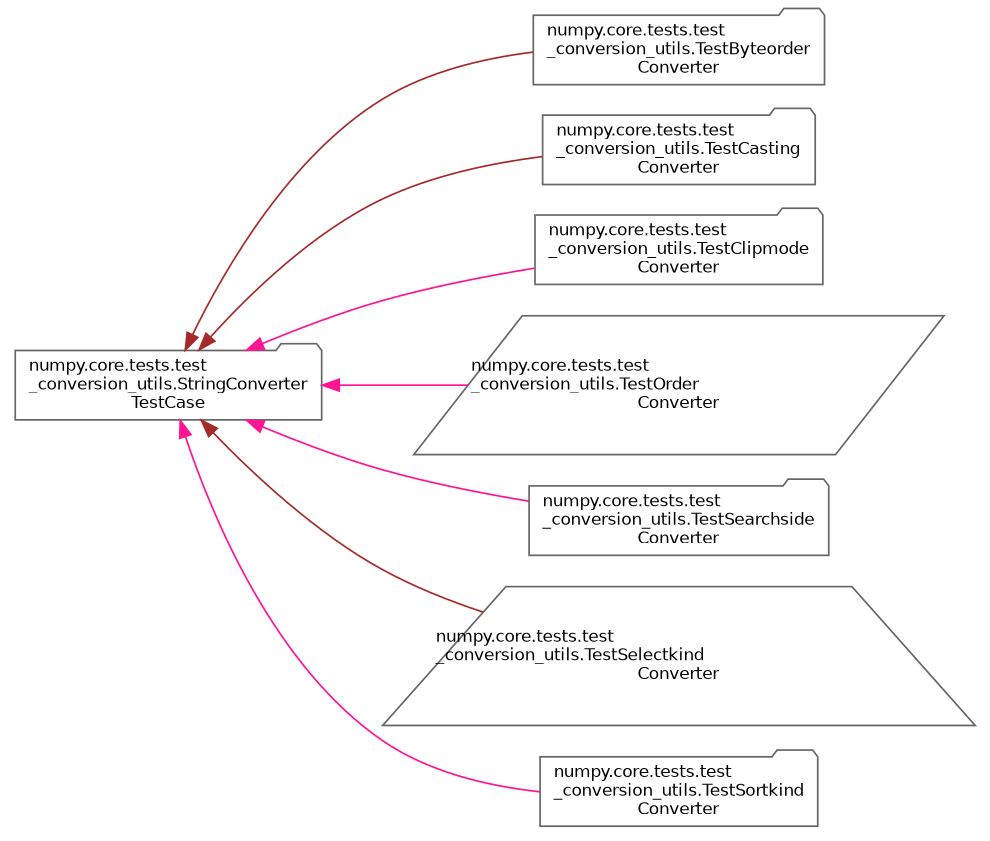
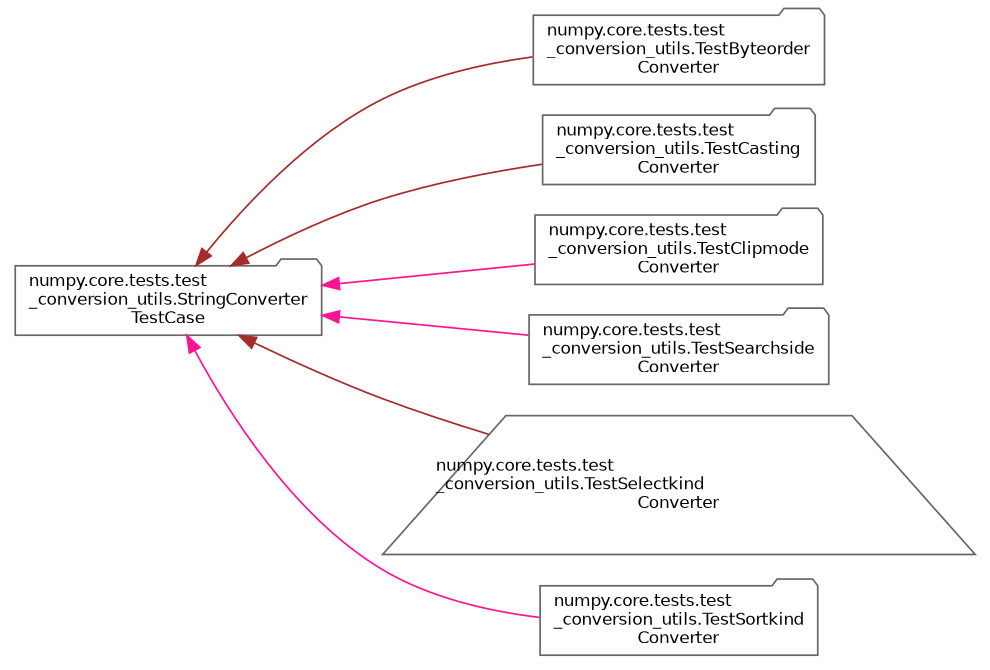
(679, 385) -> none
